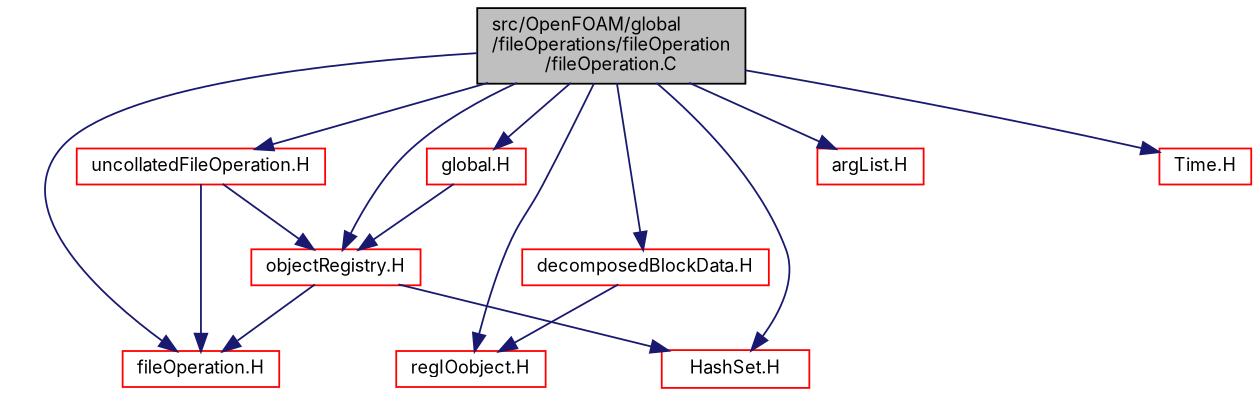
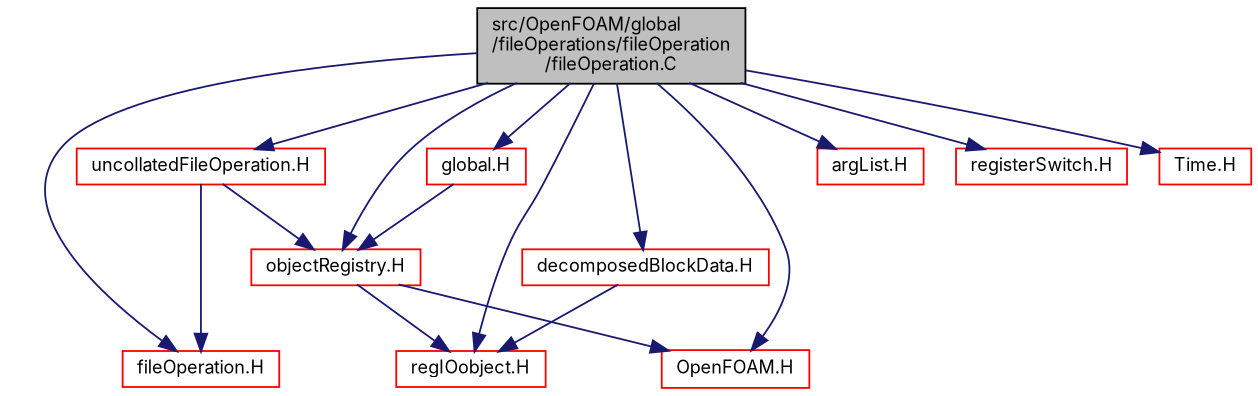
none -> (1042, 166)
(276, 313) -> (396, 313)
(736, 369) -> (736, 369)
